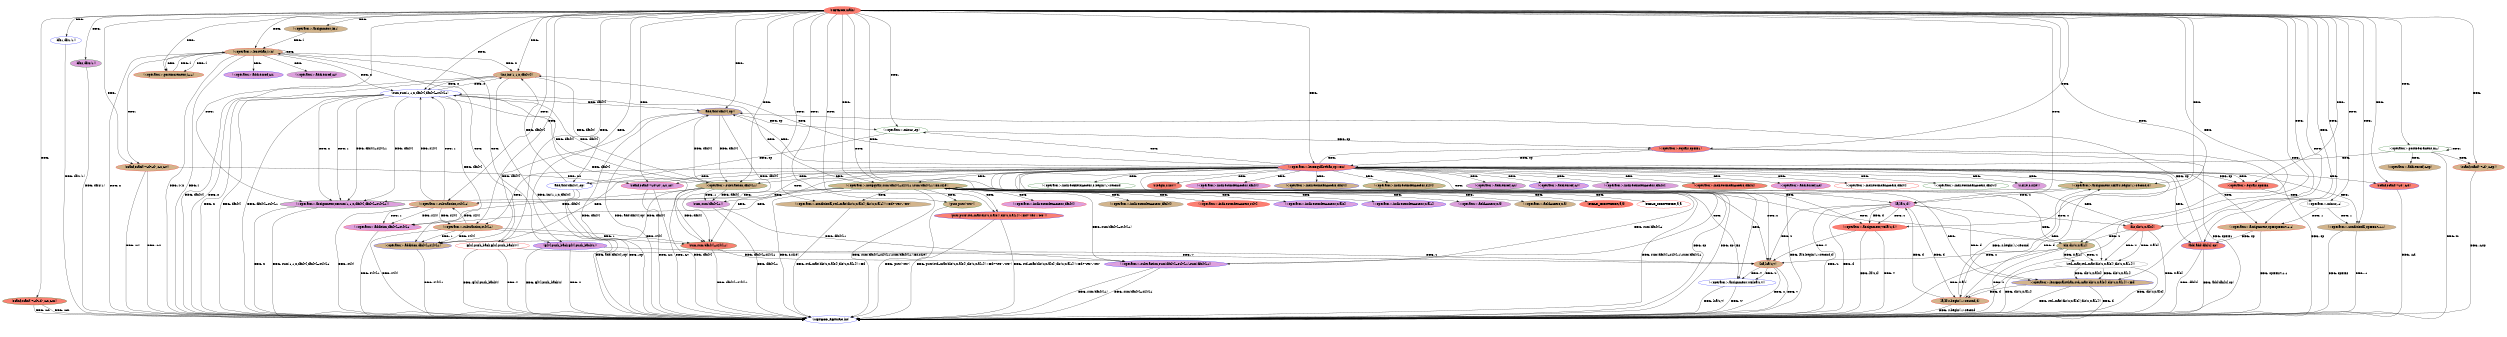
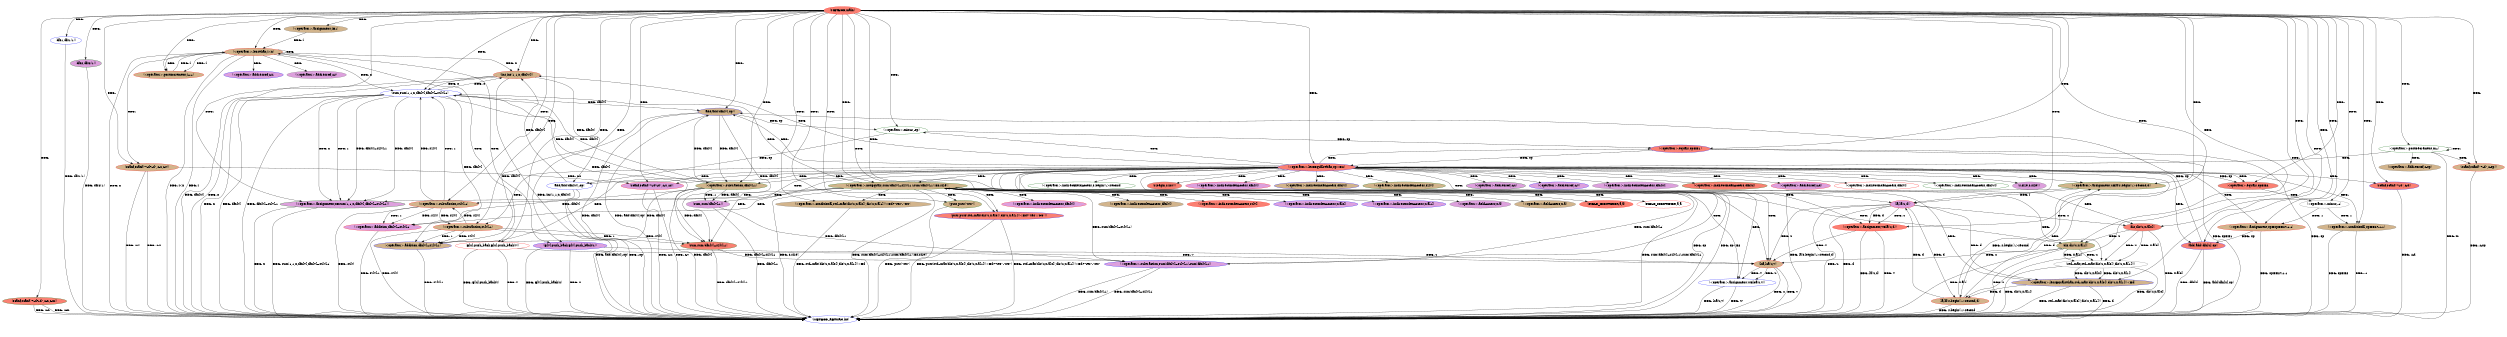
(622, 130) -> (622, 130)
(2025, 195) -> (2025, 195)
(1773, 216) -> (1773, 216)
